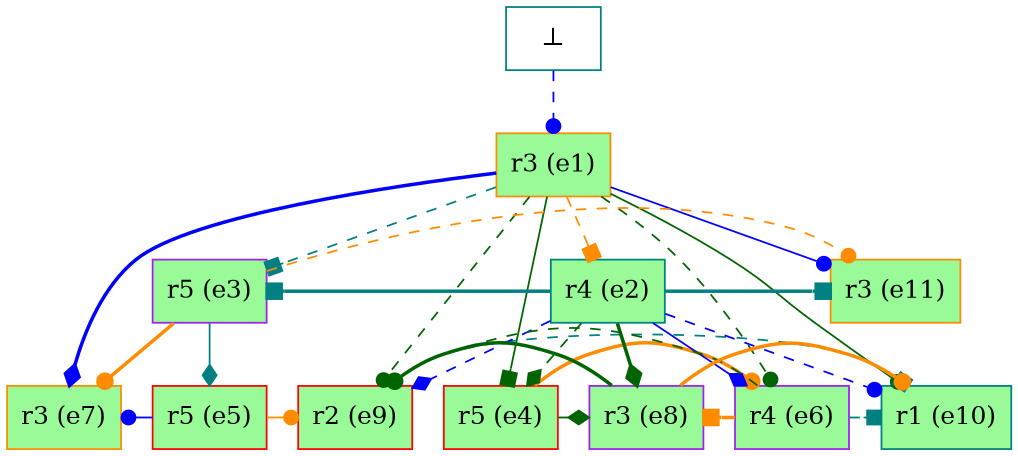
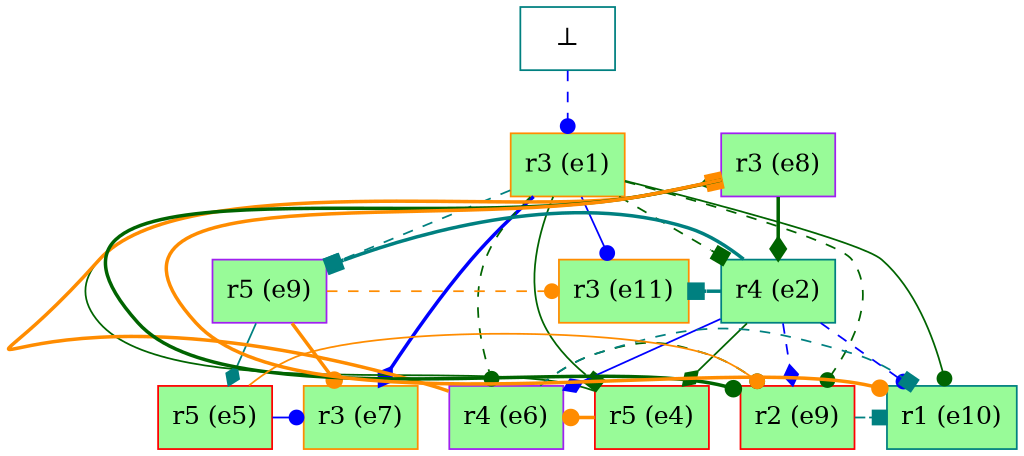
(578, 221) -> (665, 223)
(210, 291) -> (269, 291)
(624, 344) -> (778, 210)
(561, 346) -> (723, 347)
